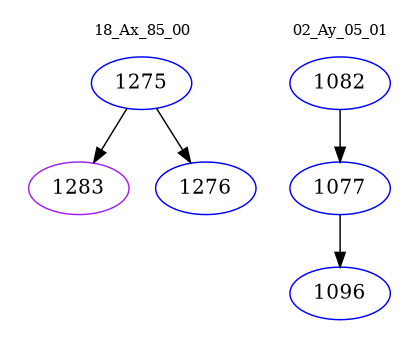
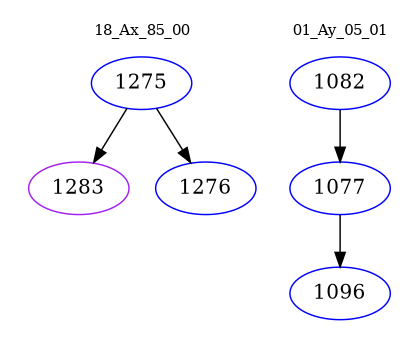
(340, 31) -> (340, 31)
